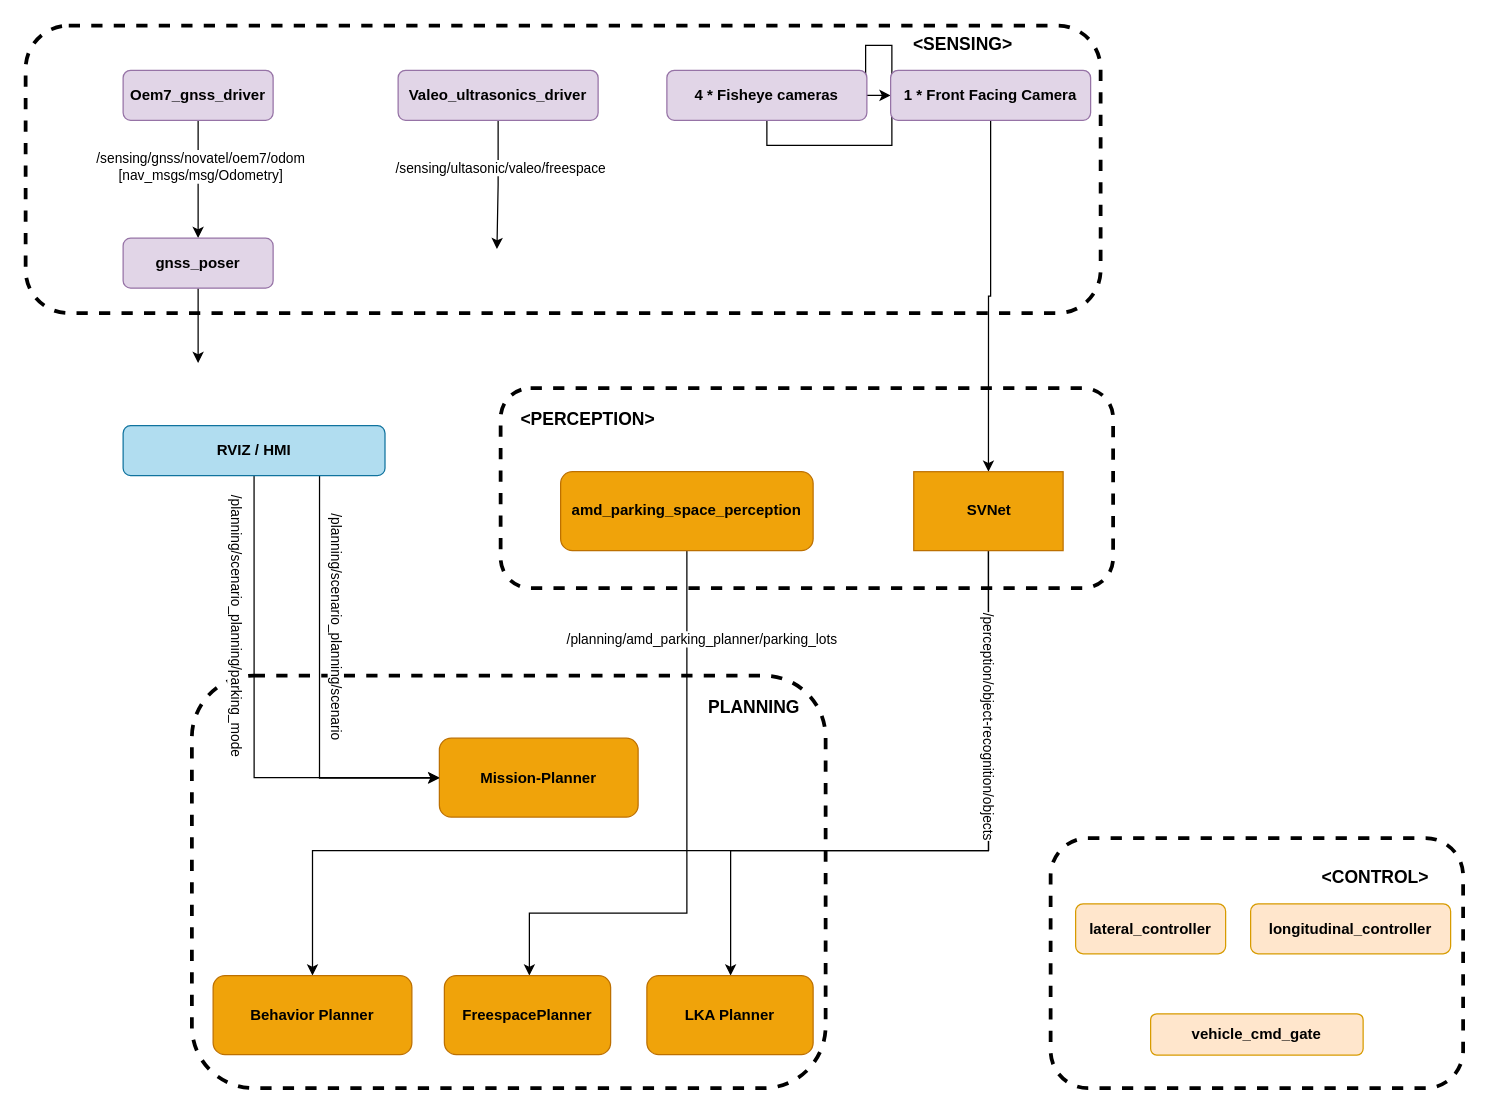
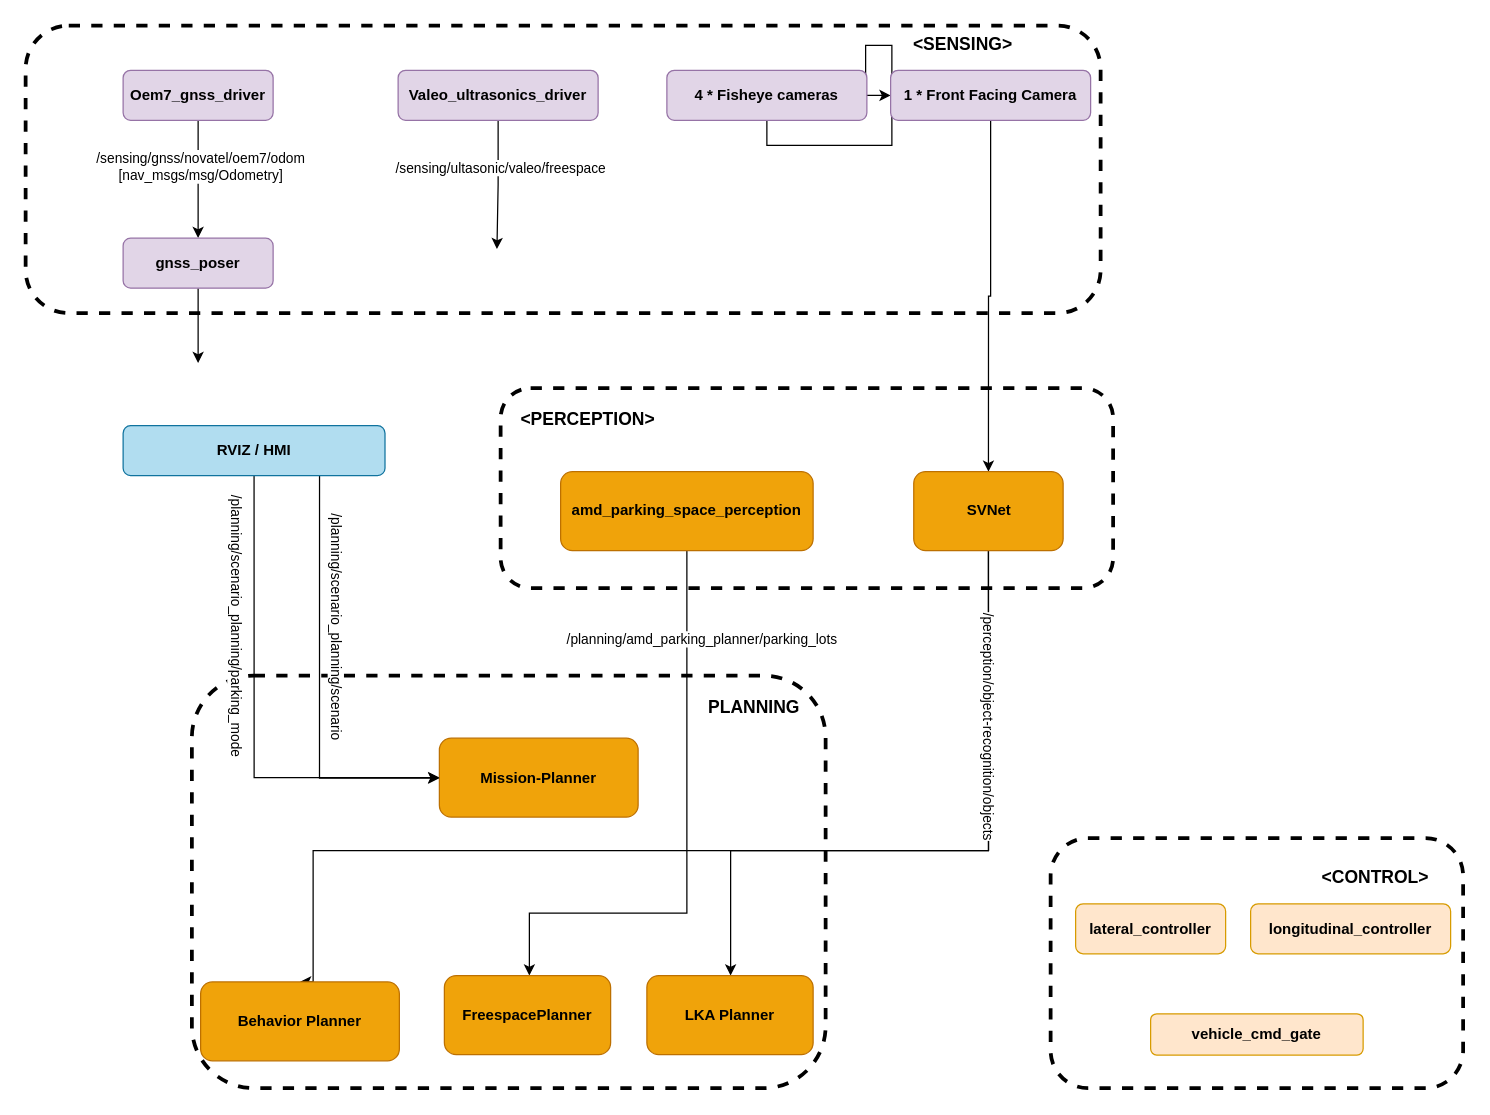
(988, 511) -> (988, 511)
(313, 1015) -> (300, 1021)
